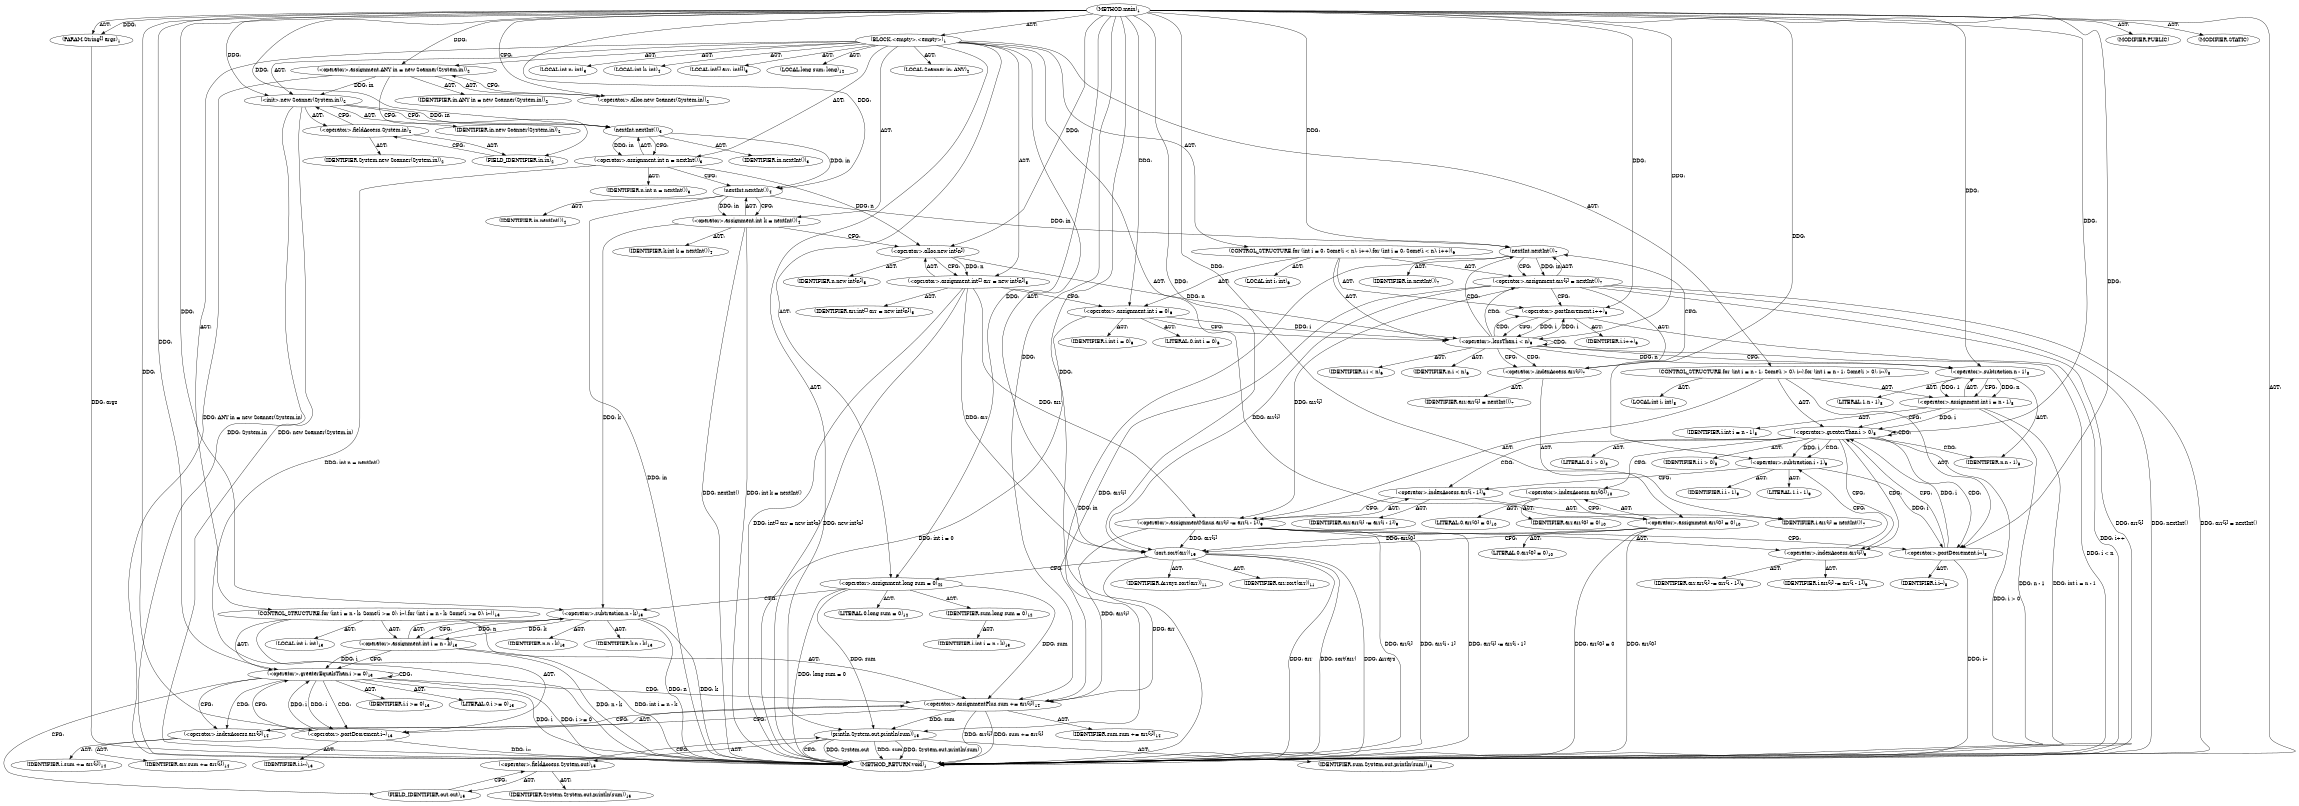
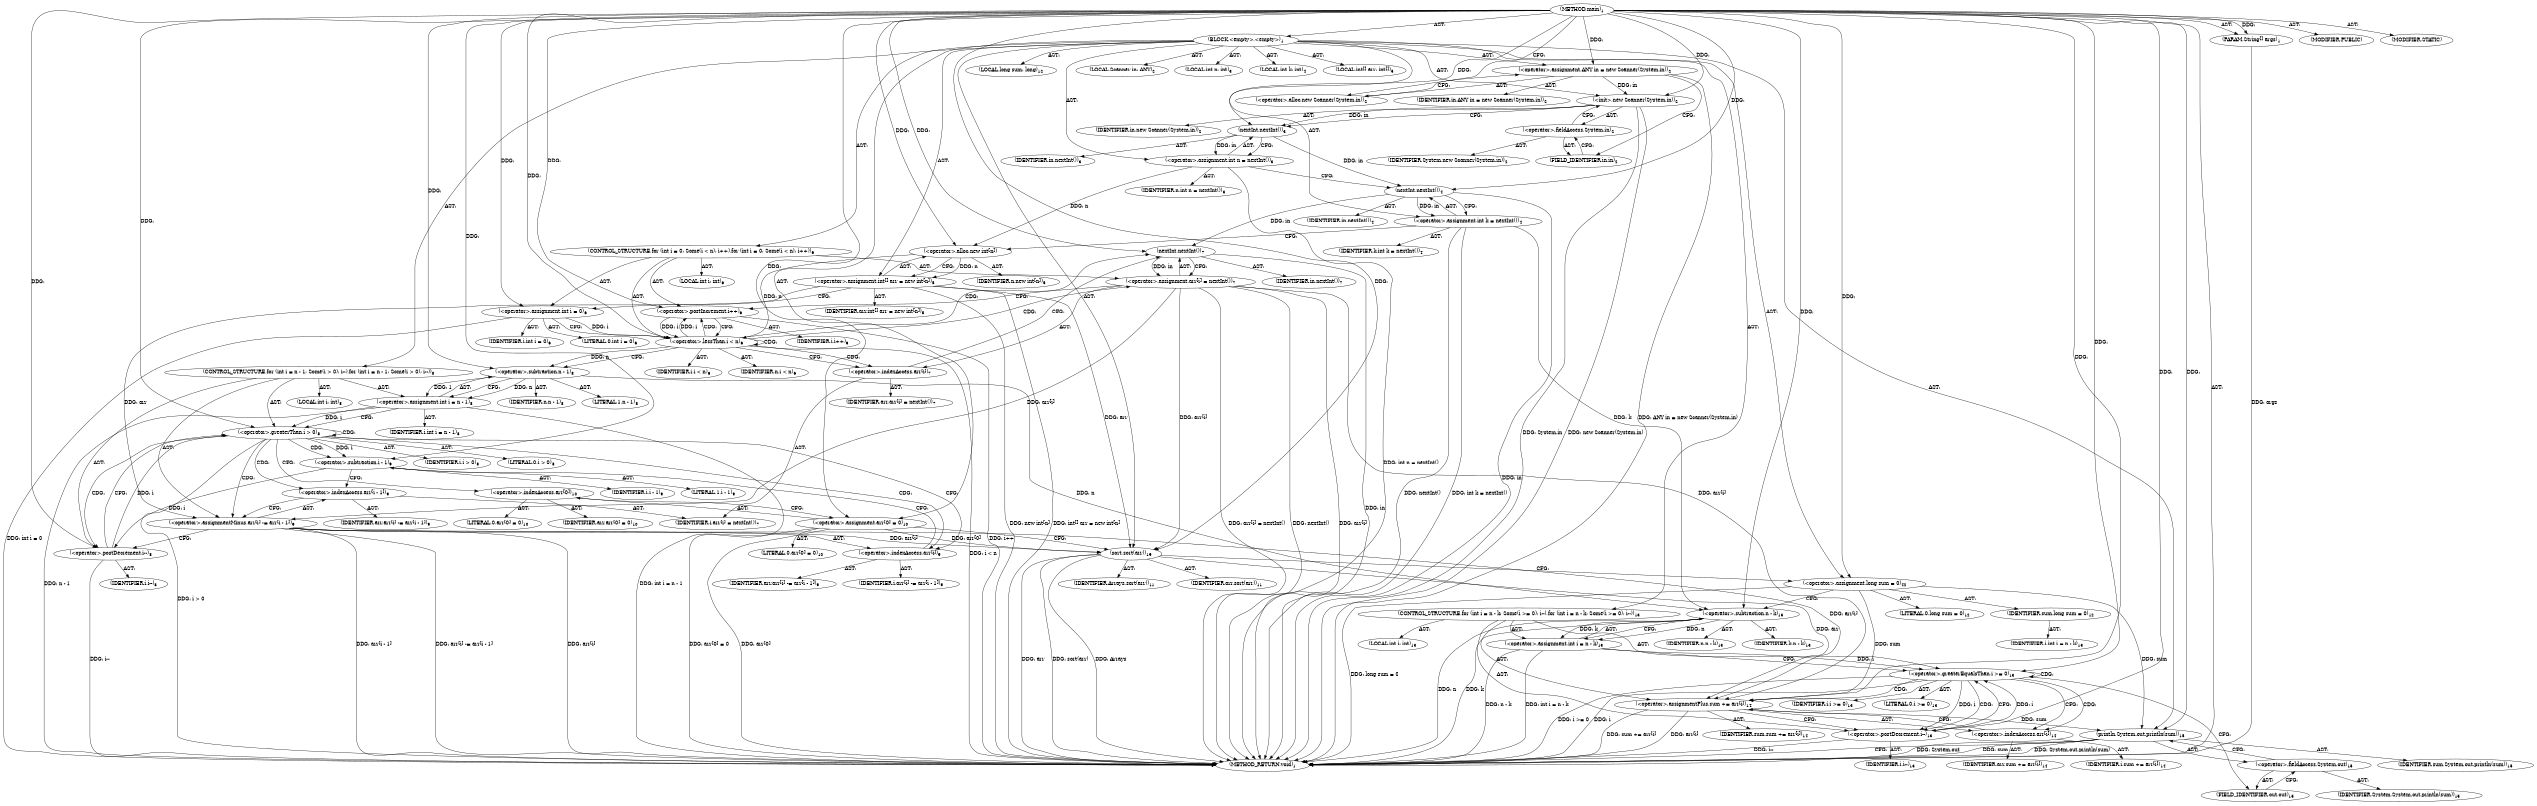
(1921, 446) -> (243, 473)
none -> (1101, 507)
